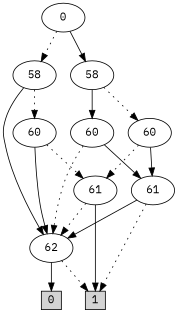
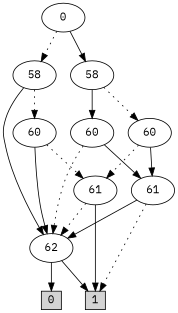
(72, 273) -> (72, 273)
